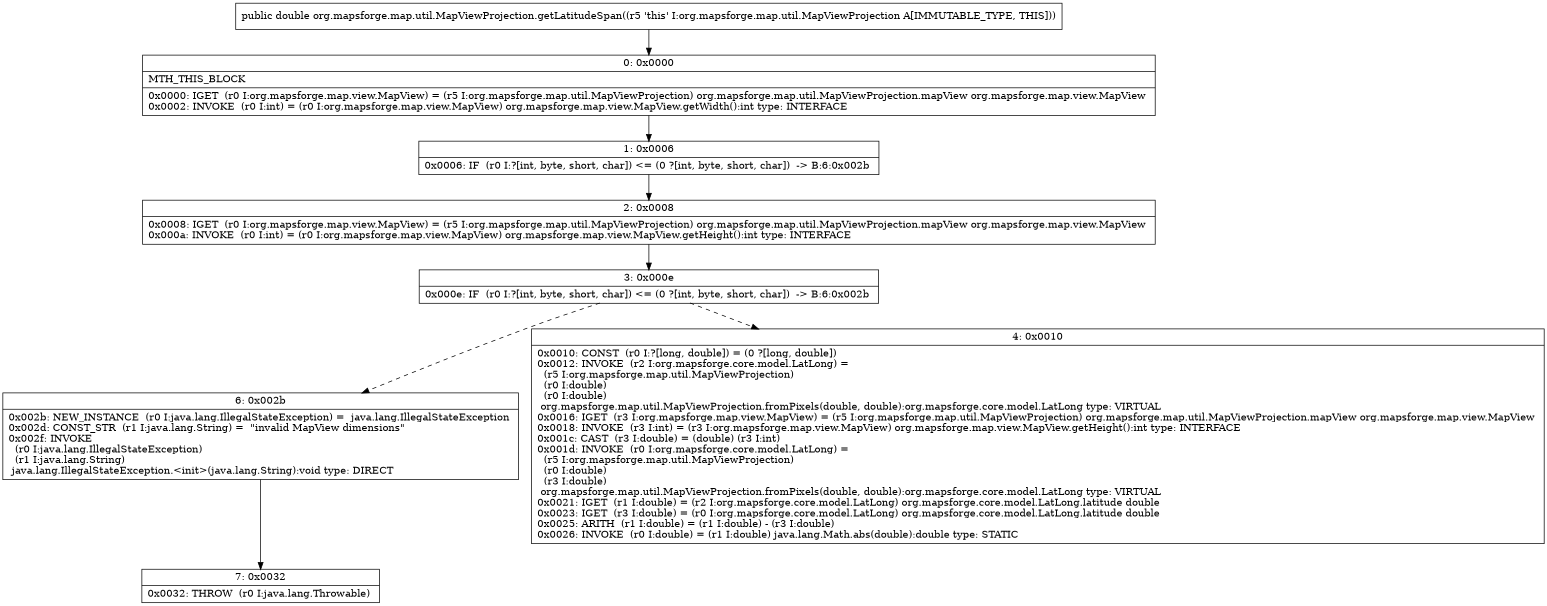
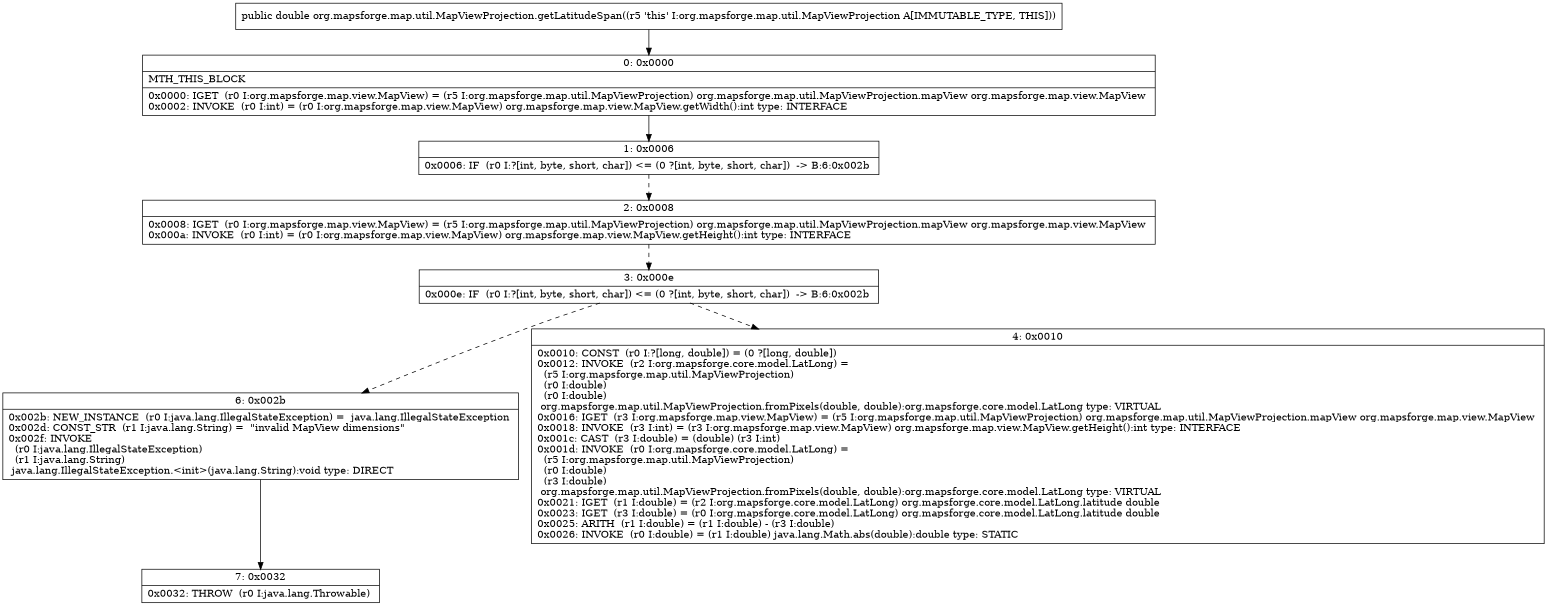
(649, 184) -> (649, 184)
(649, 254) -> (649, 254)
